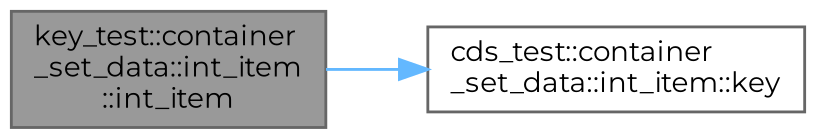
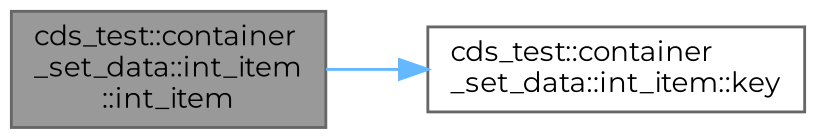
(169, 69) -> (169, 69)
